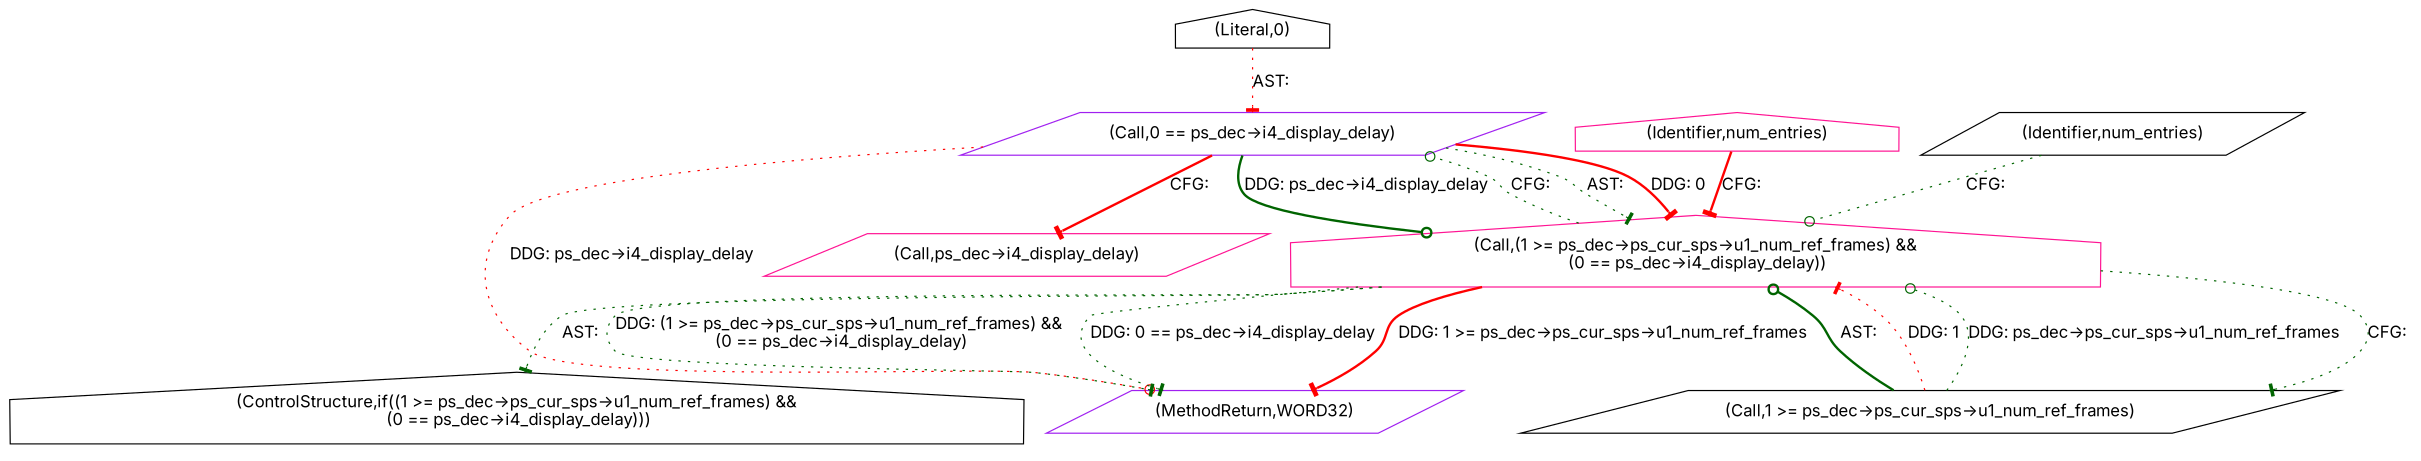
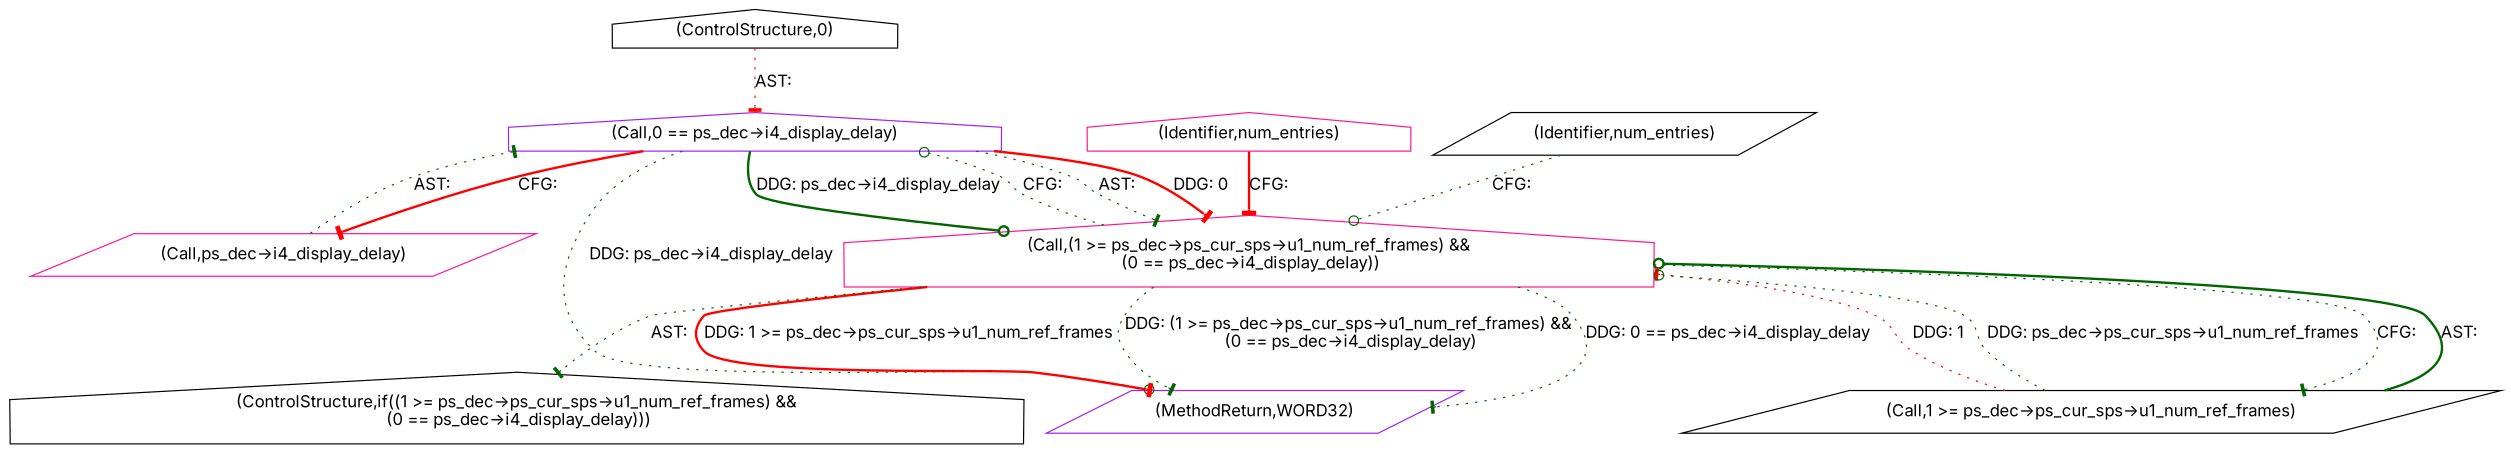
(1253, 31) -> (755, 31)
(1253, 134) -> (755, 134)
none -> (405, 180)
(522, 344) -> (736, 371)
